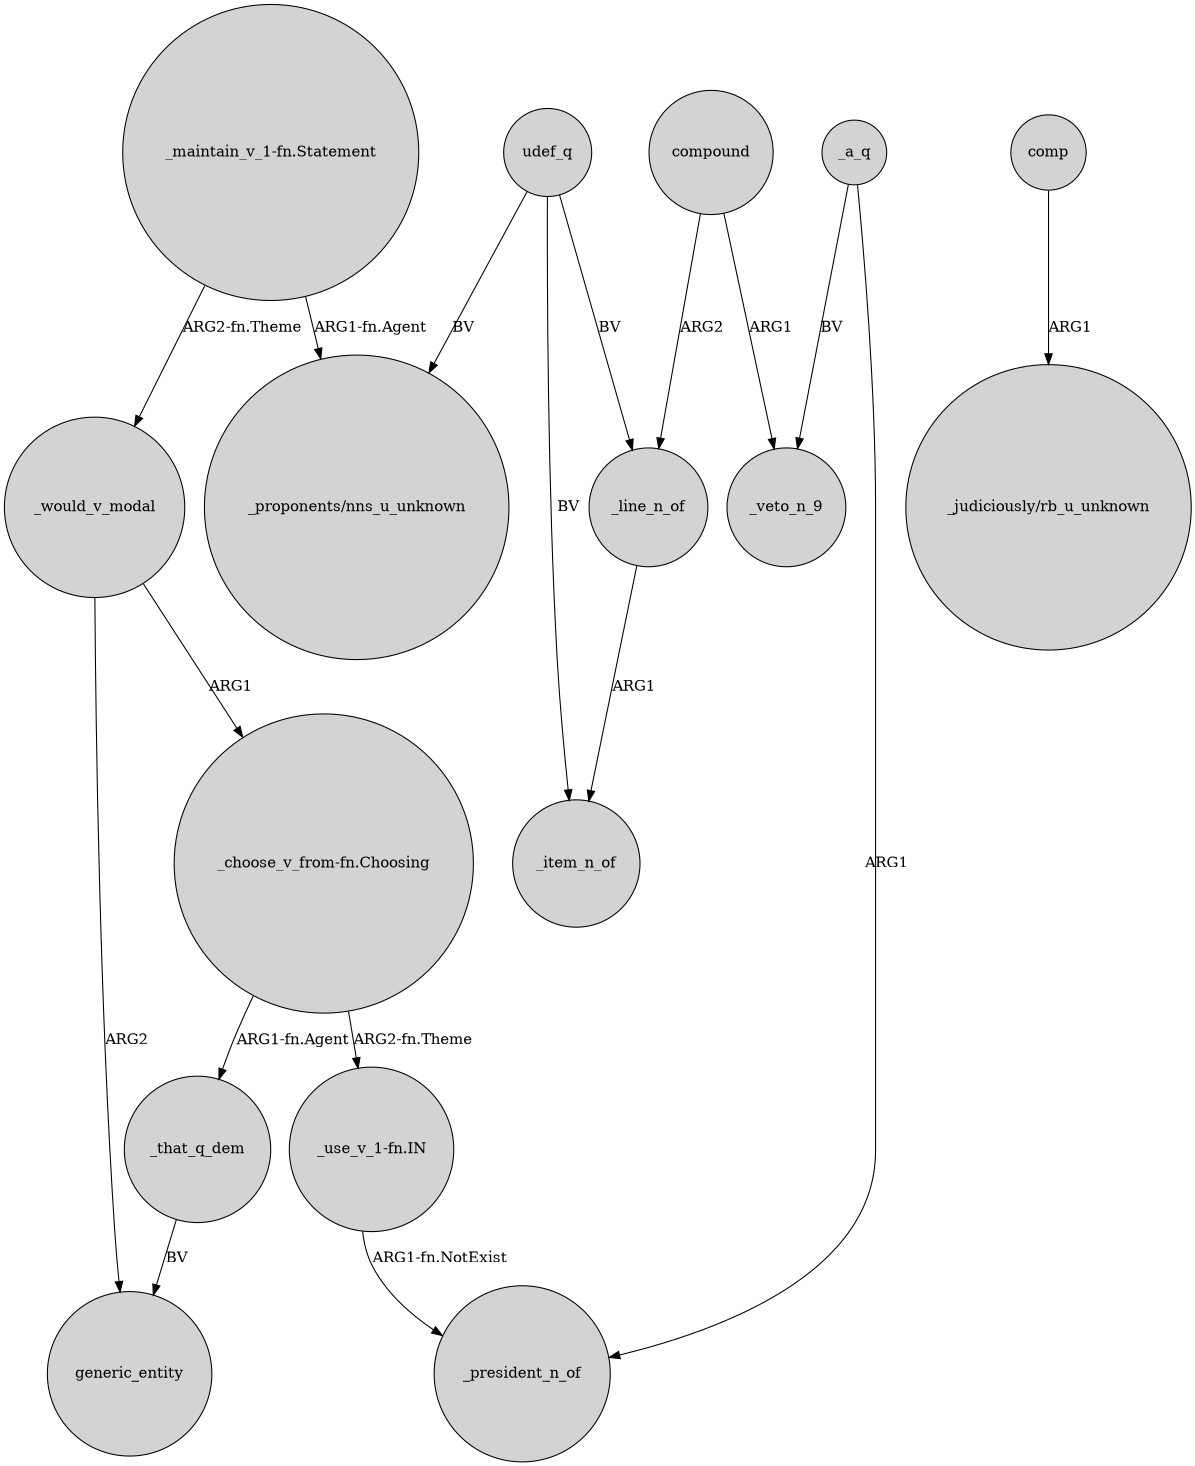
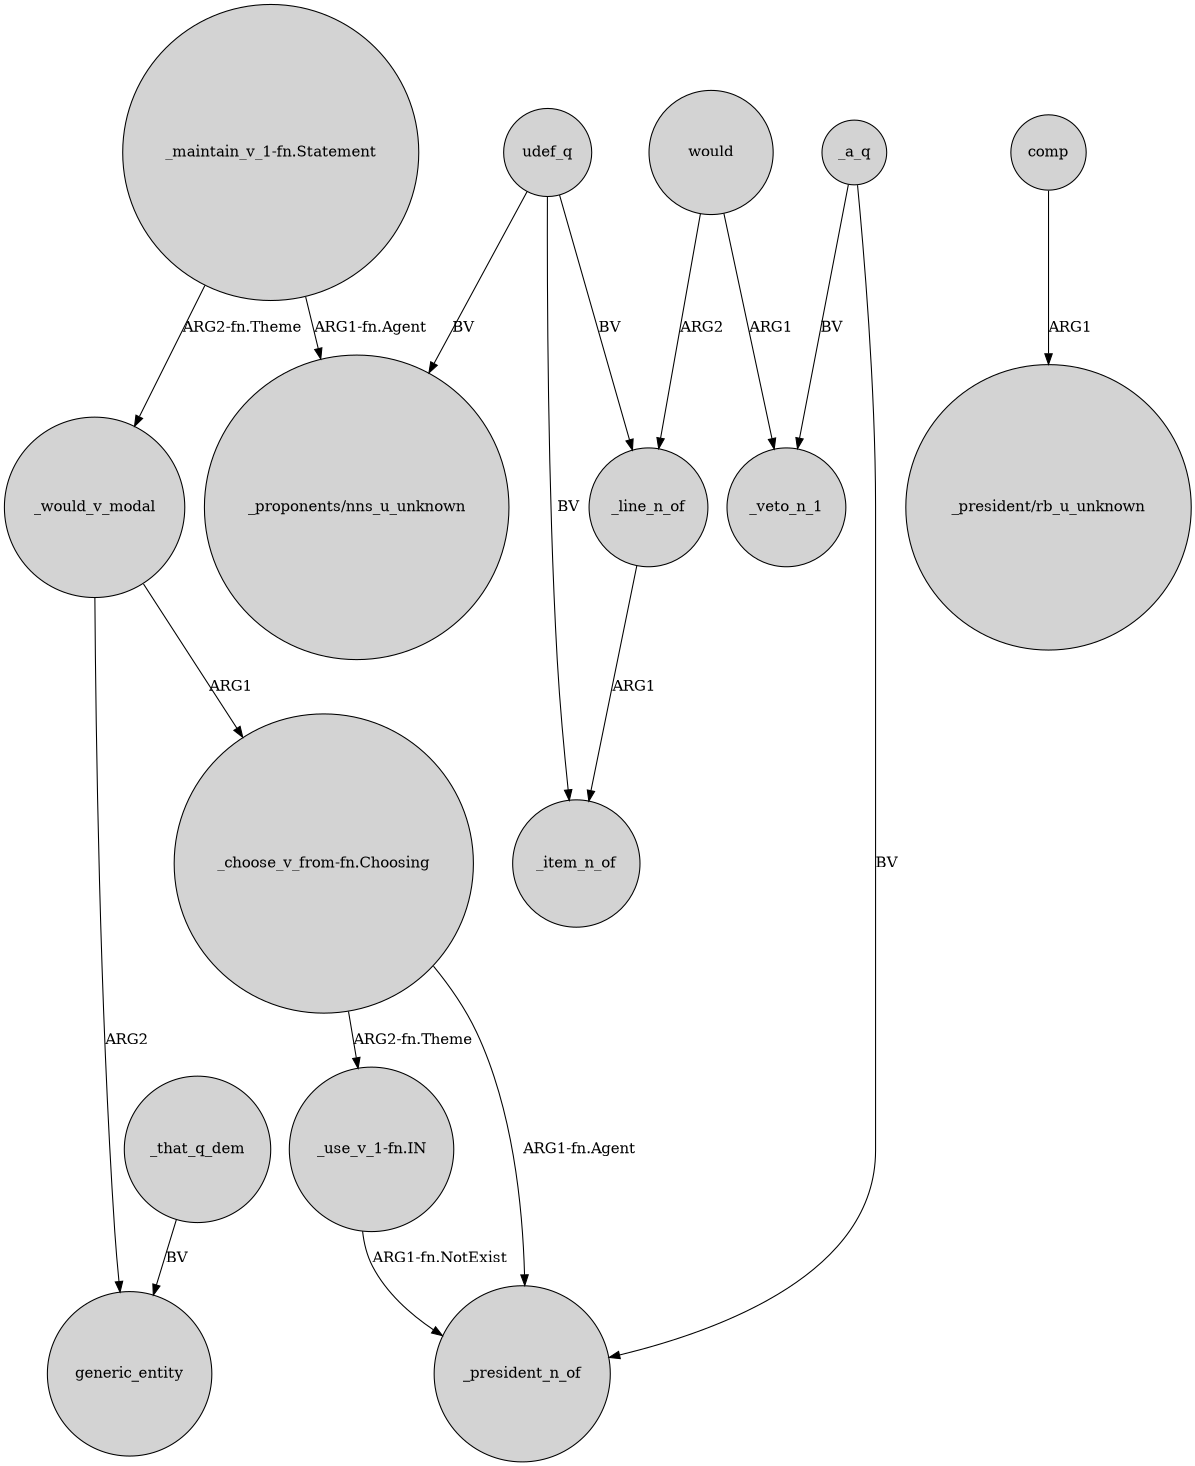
(711, 152) -> (711, 152)
(786, 507) -> (786, 507)
(1049, 507) -> (1049, 507)
(887, 864) -> (887, 864)
(237, 1032) -> (504, 1112)
